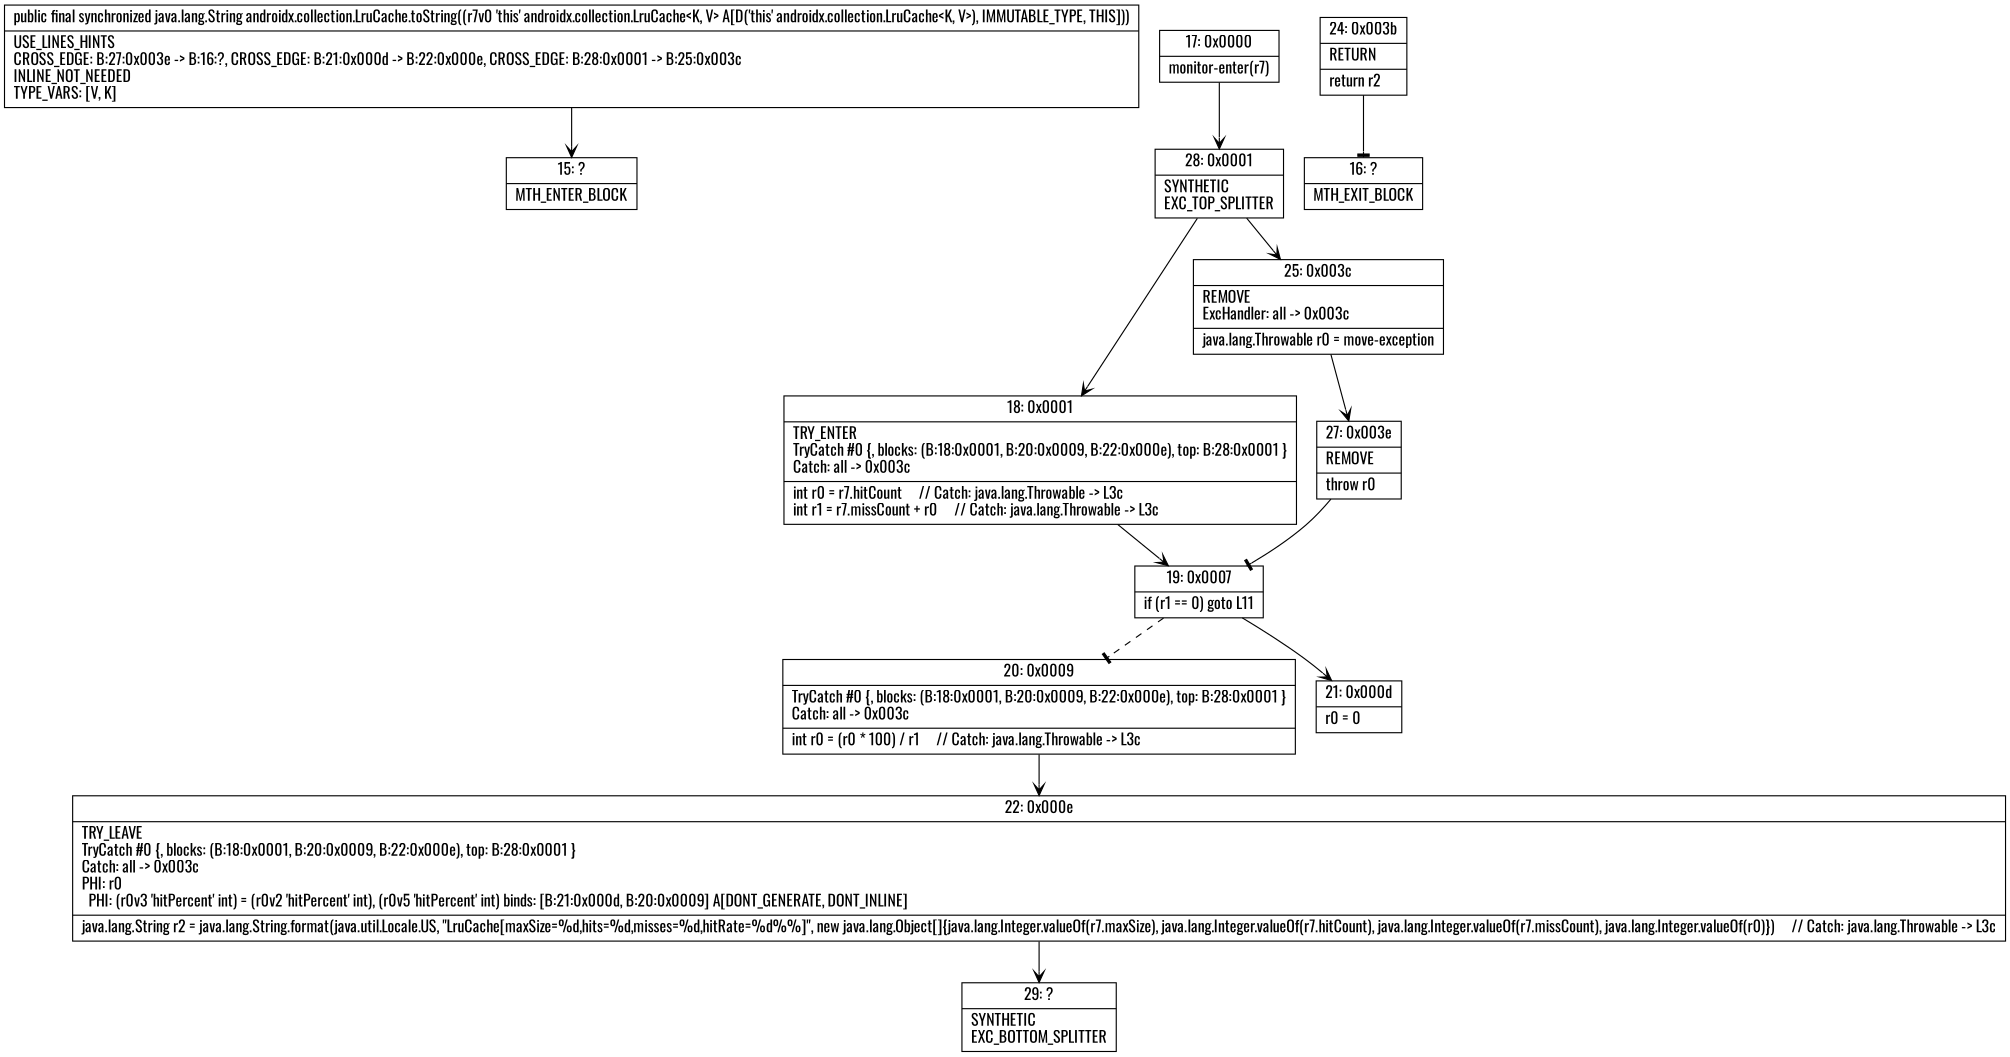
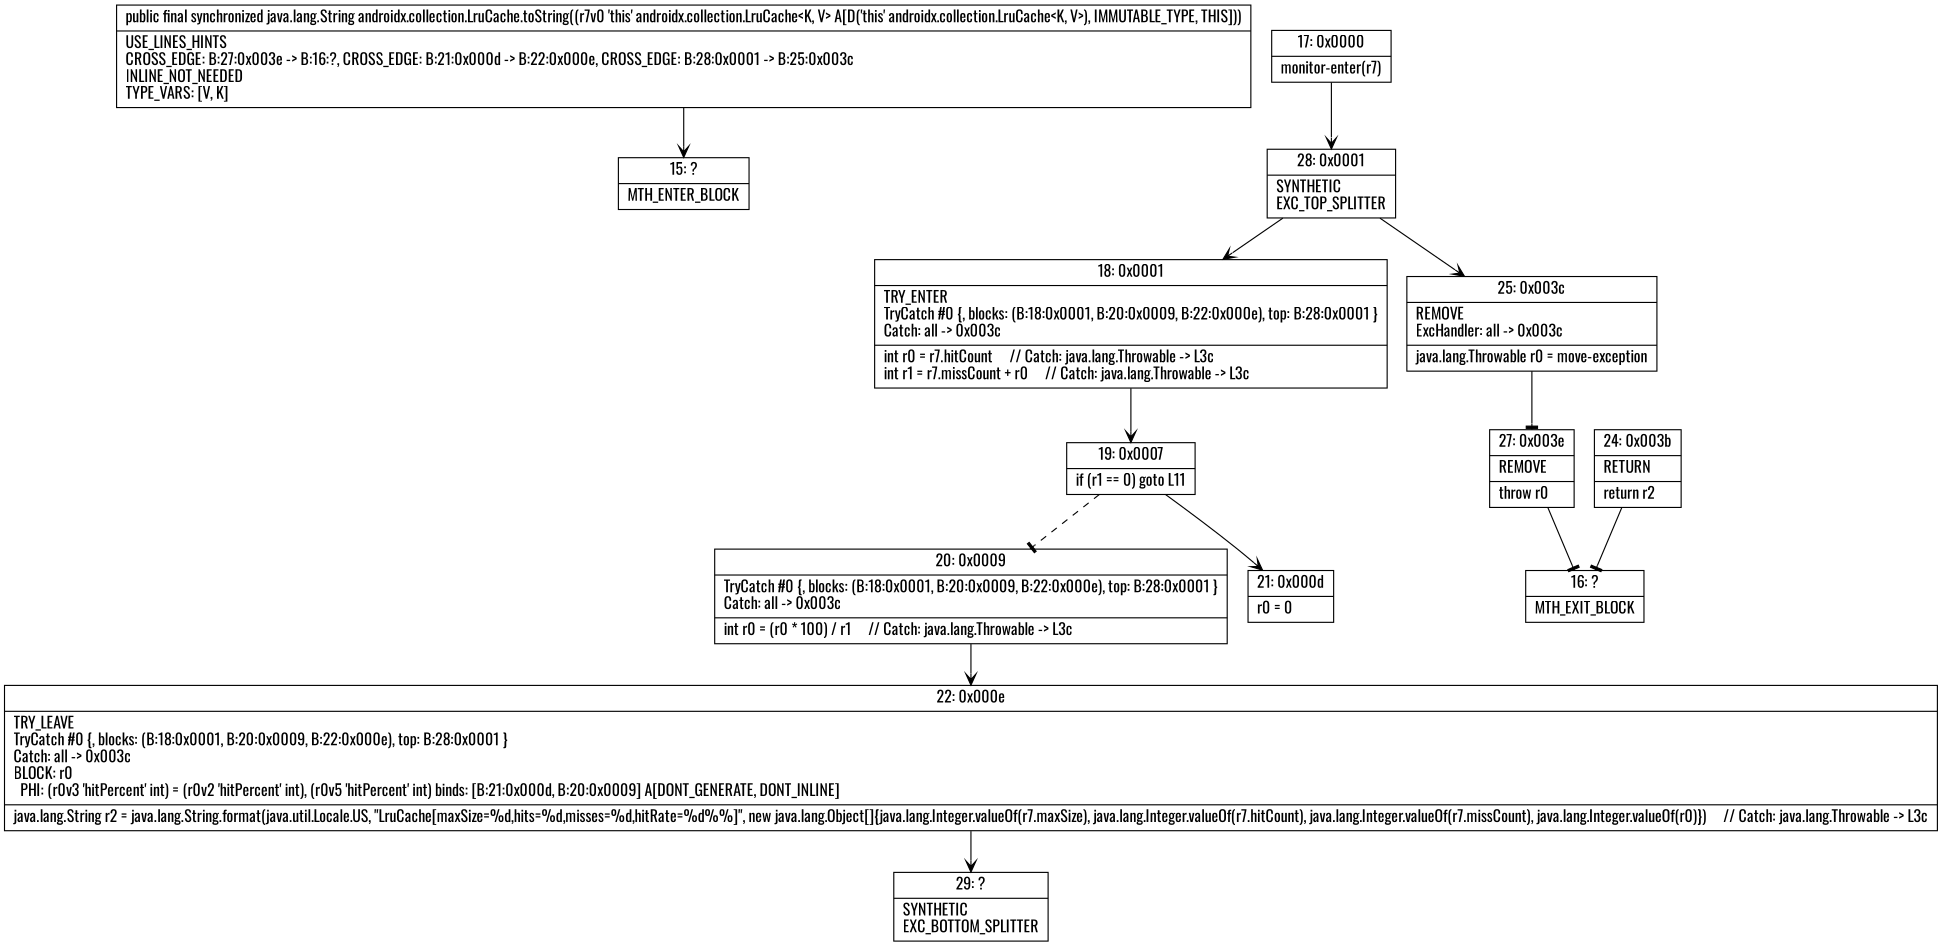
(1338, 382) -> (1532, 397)
(1294, 535) -> (1560, 537)
(104, 885) -> (45, 774)
